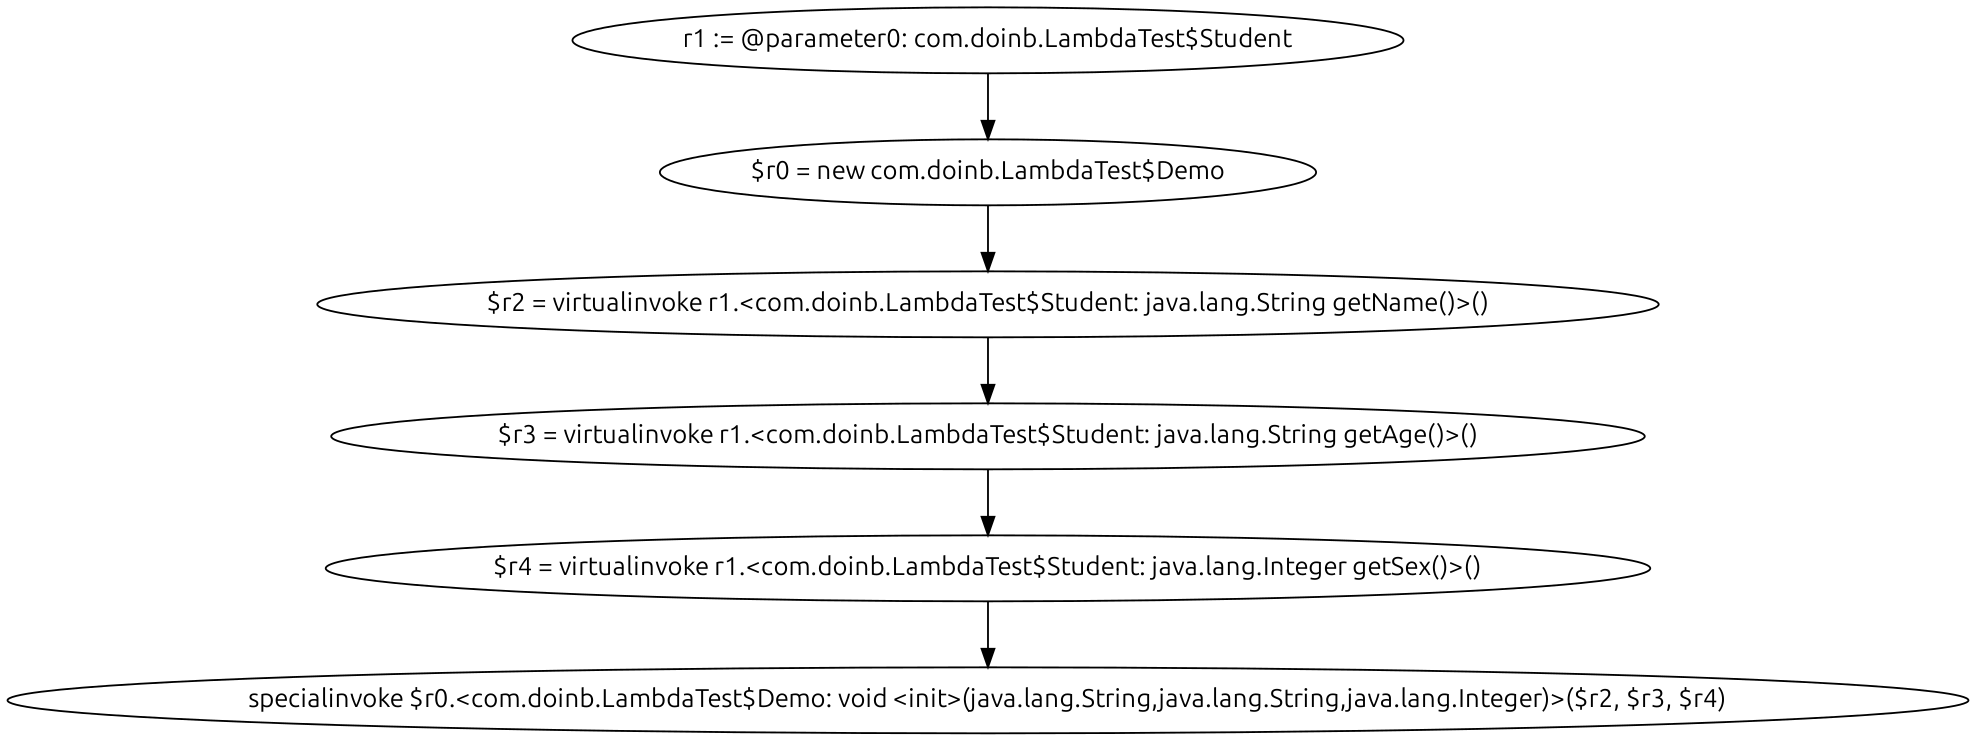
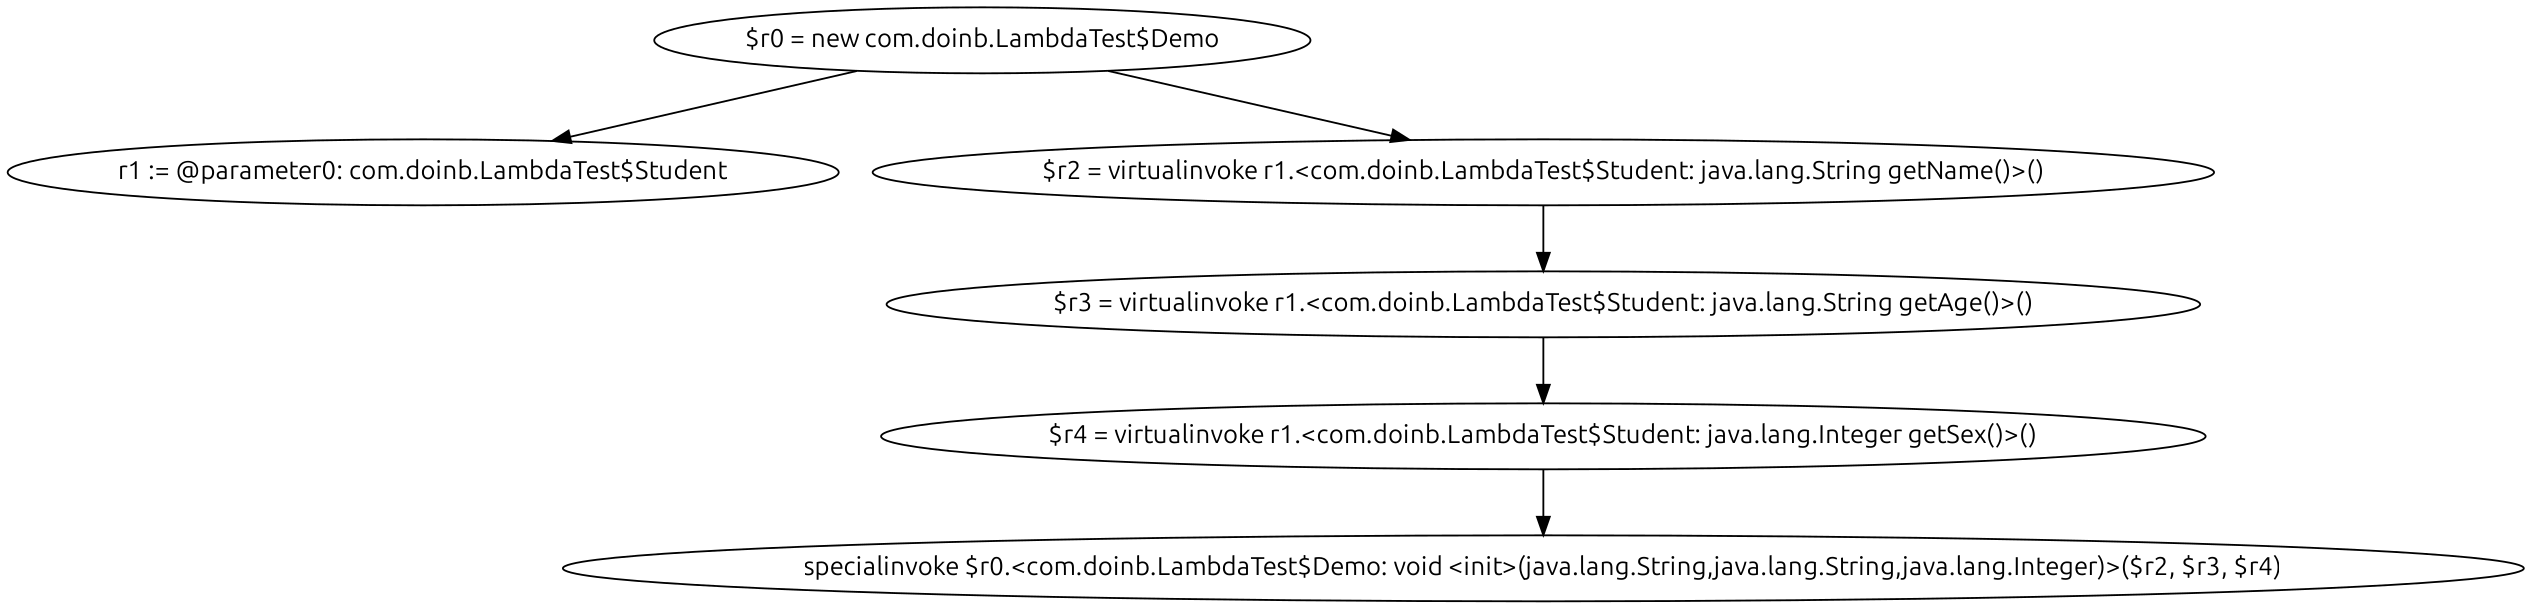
(988, 97) -> (714, 104)
